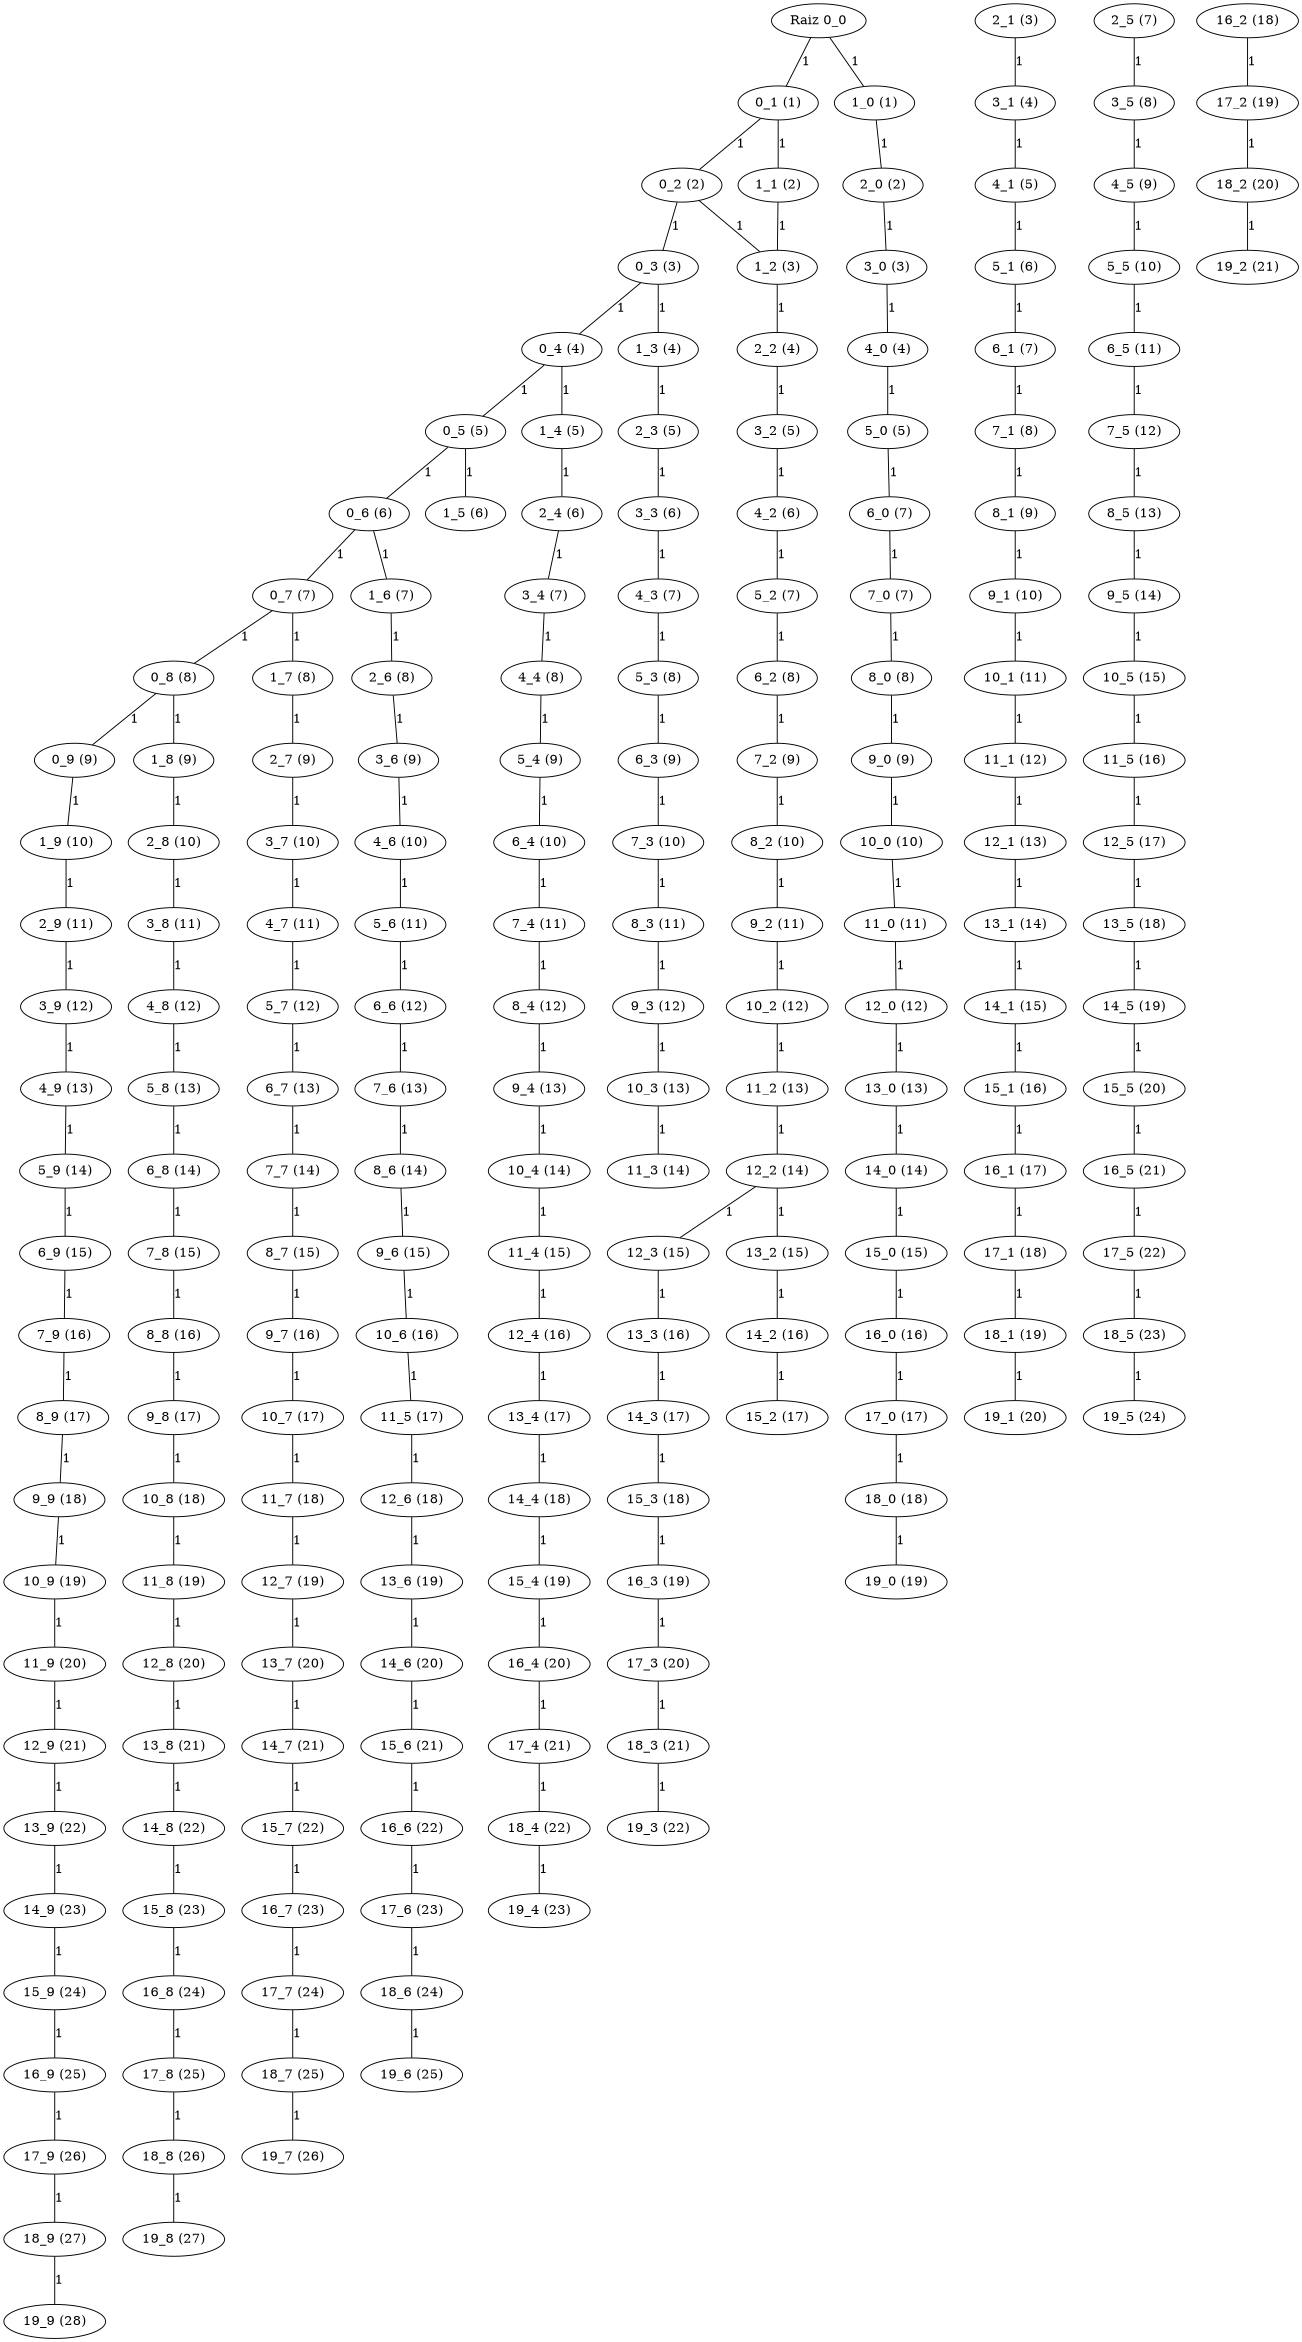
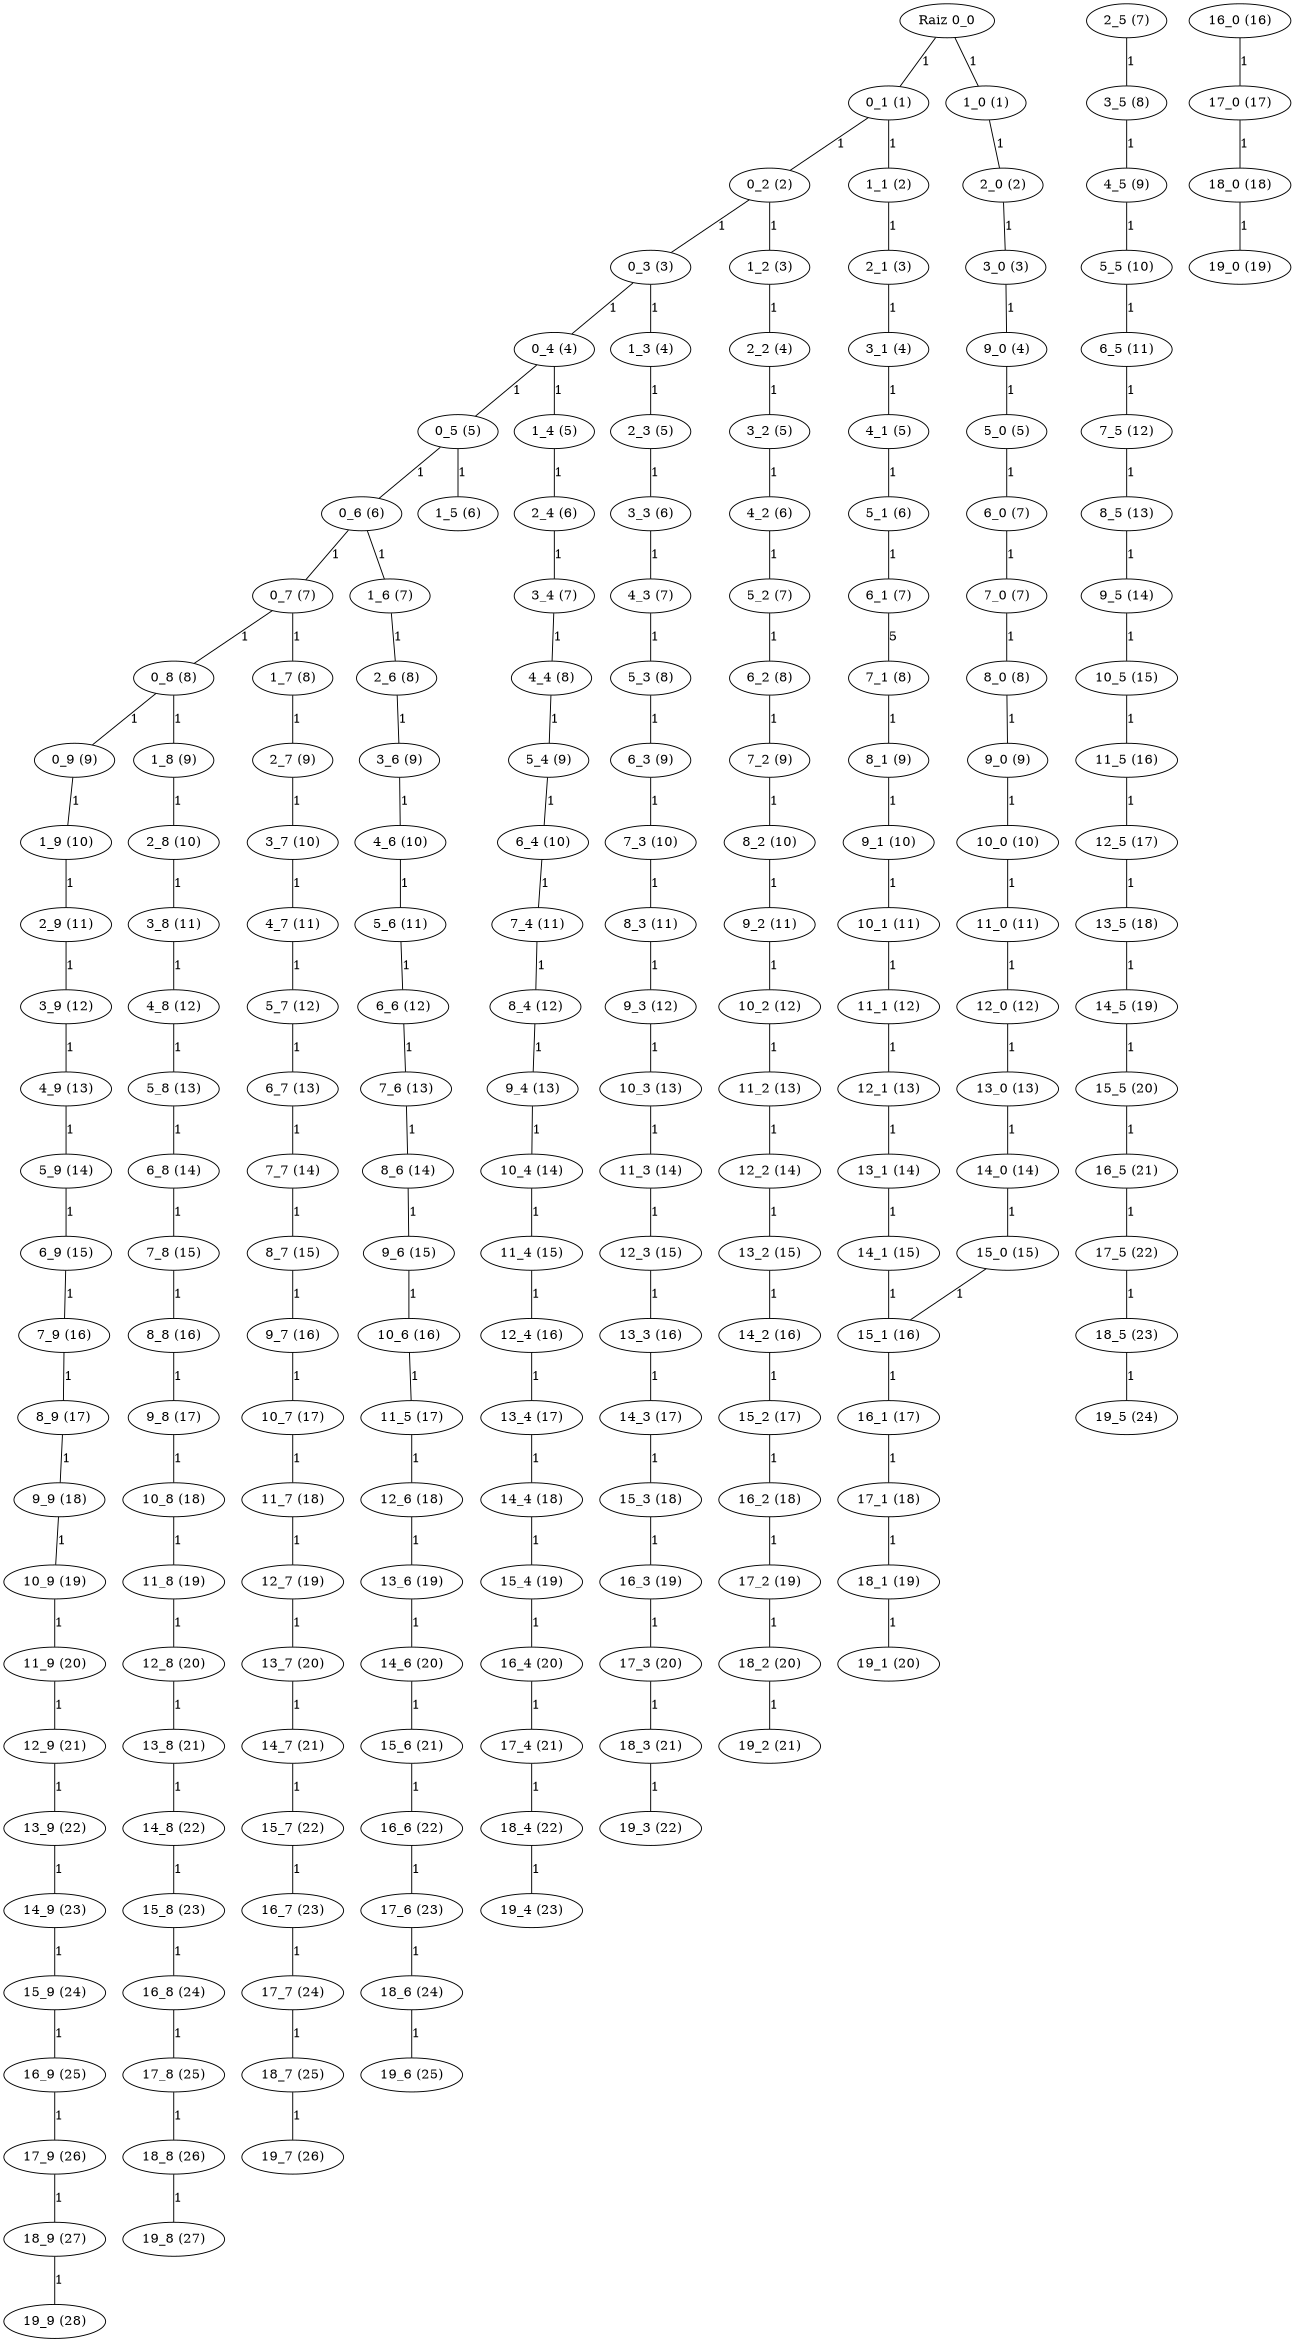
(778, 226) -> (889, 226)
(888, 349) -> (1007, 349)
(1020, 391) -> (893, 637)
(718, 1212) -> (651, 1212)
(896, 1294) -> (948, 1294)
none -> (770, 1459)
